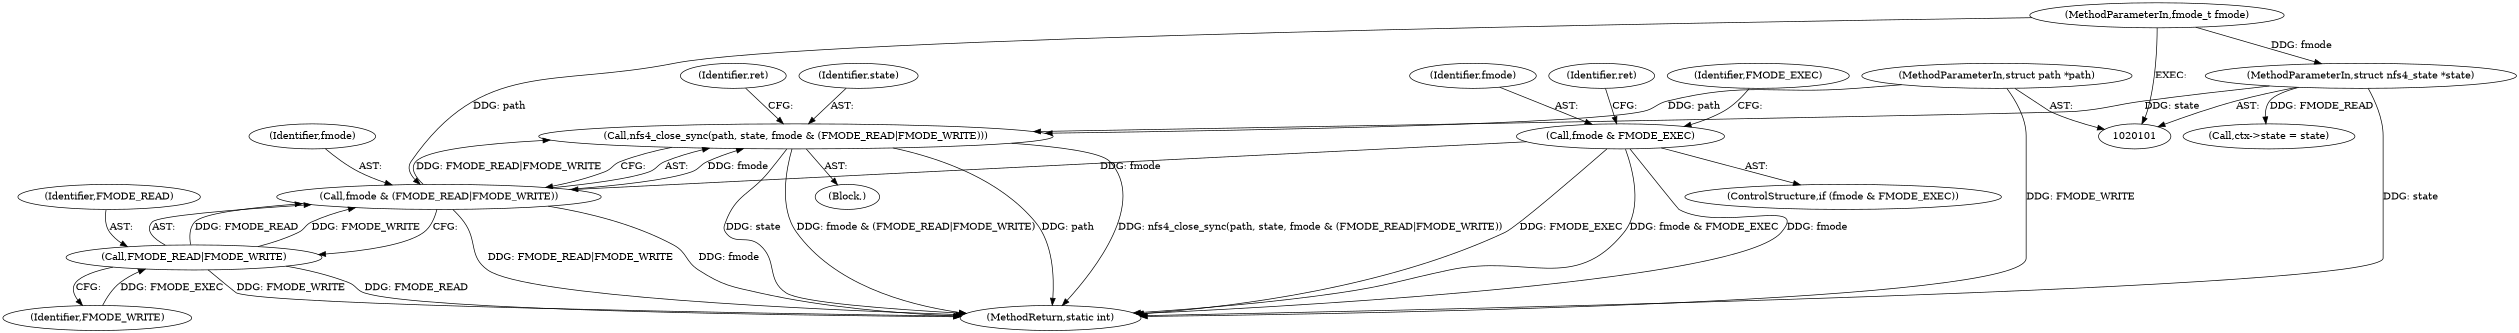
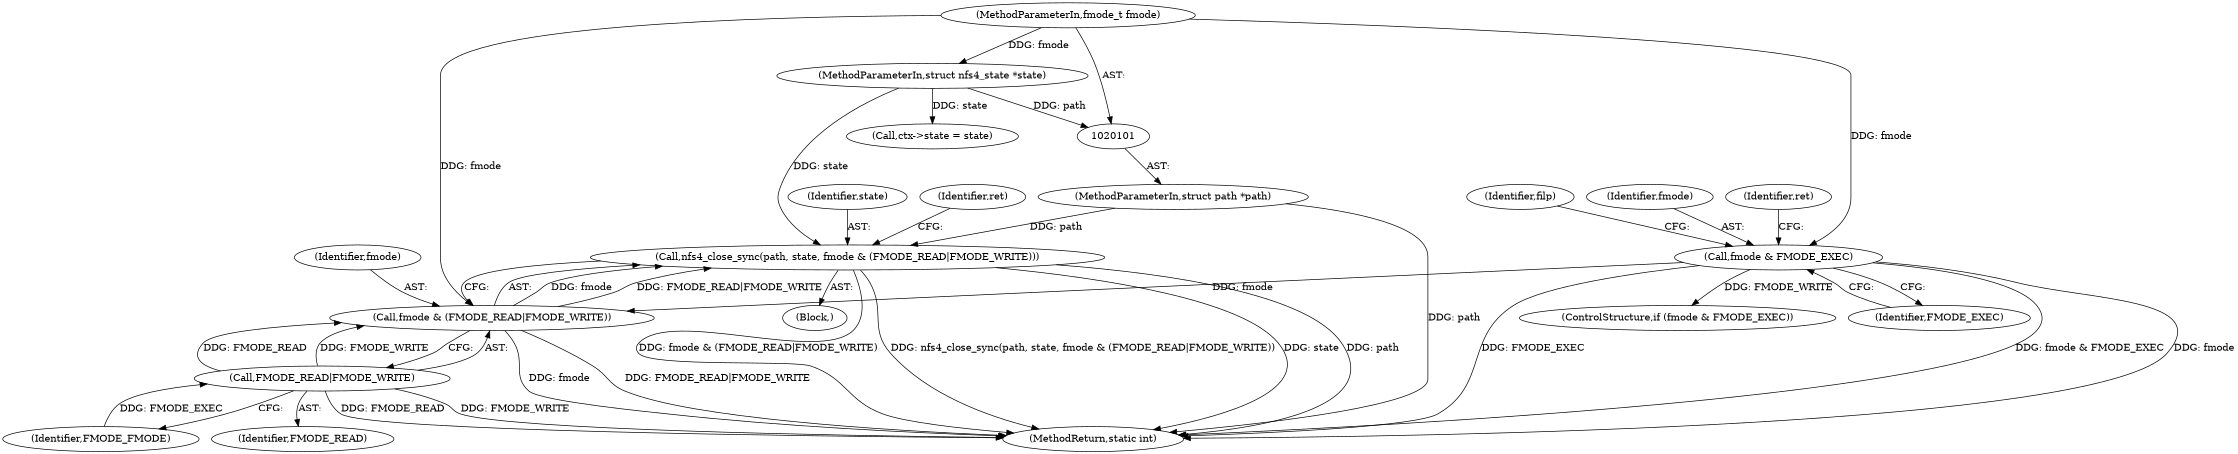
none -> (1613, 38)
(2173, 76) -> (1115, 76)
(499, 106) -> (471, 167)
(2249, 106) -> (1060, 106)
(2322, 106) -> (960, 106)
(2062, 117) -> (1140, 164)
(1758, 167) -> (1779, 288)
none -> (1520, 197)
(2081, 197) -> (1454, 318)
(108, 229) -> (298, 404)
none -> (1876, 281)
(1852, 297) -> none
(97, 318) -> (101, 439)
